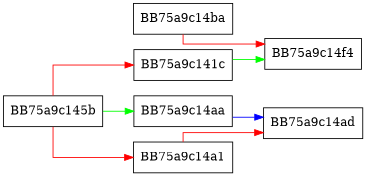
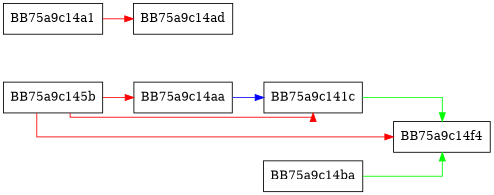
(215, 44) -> (410, 176)
(114, 111) -> (114, 98)
(244, 117) -> (244, 98)
(74, 157) -> (199, 137)
